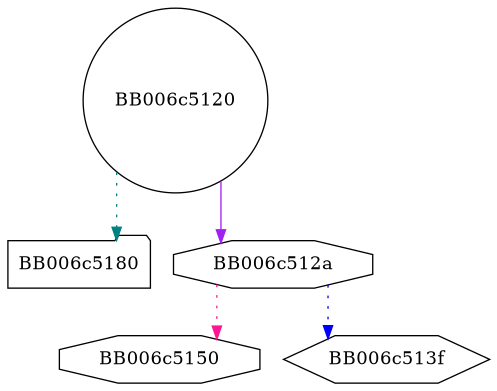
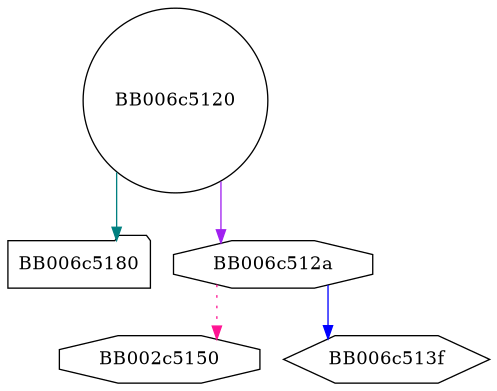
(117, 200) -> (117, 200)
(328, 305) -> (328, 305)
(160, 359) -> (160, 359)
